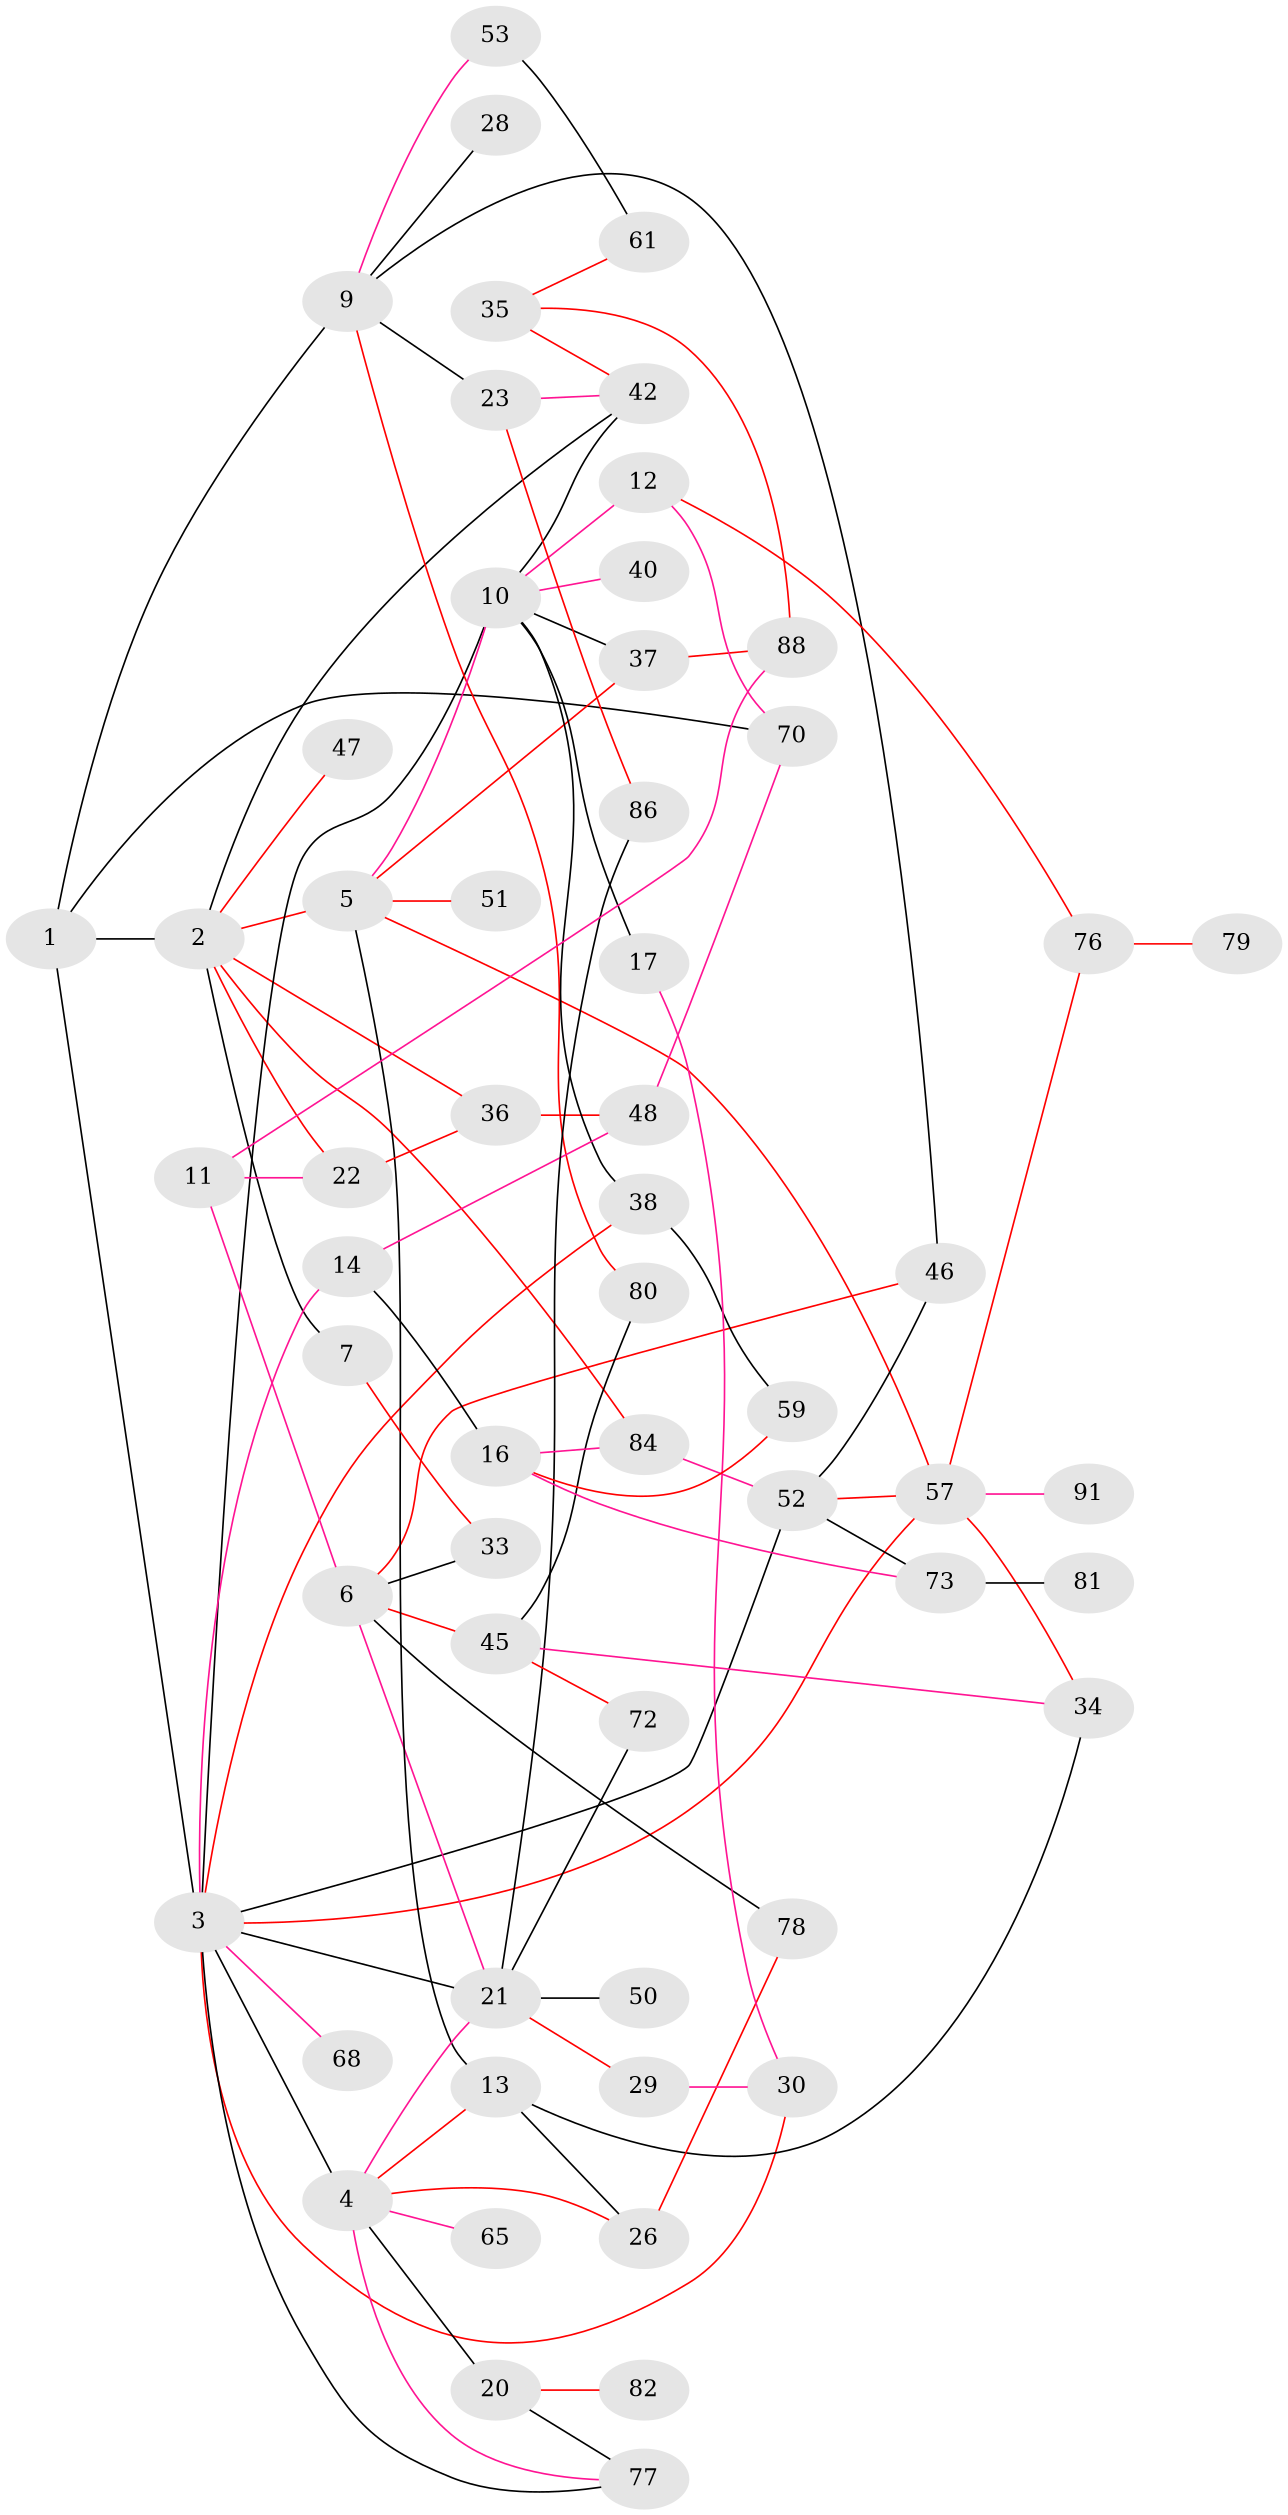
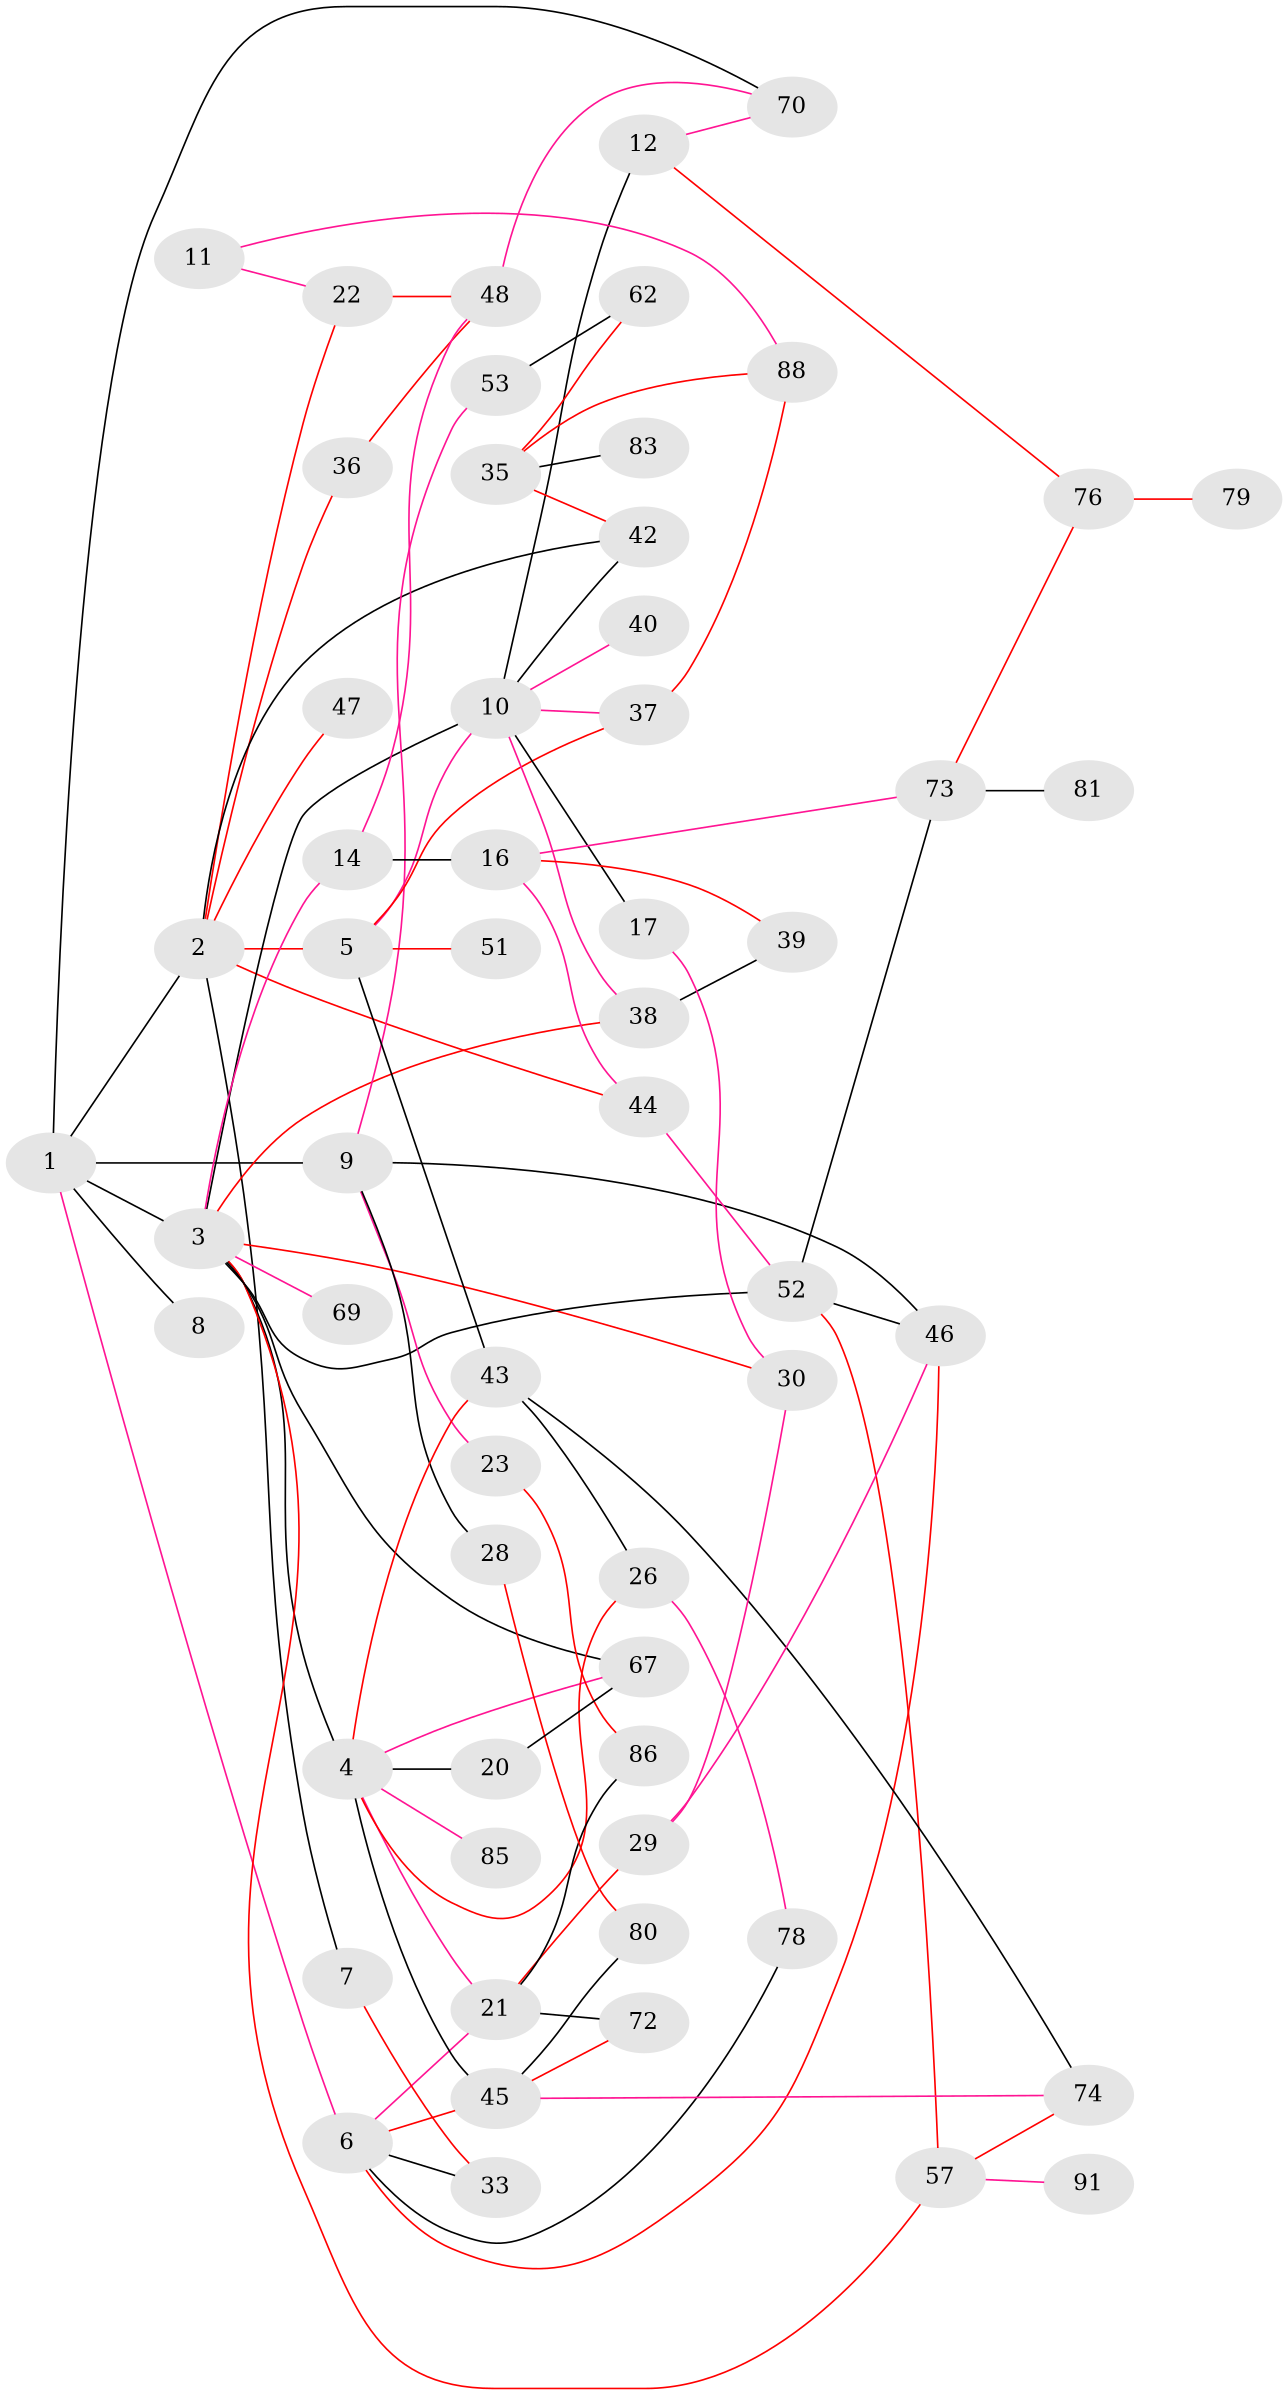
(644, 242) -> (644, 296)
(422, 351) -> (421, 1360)
(570, 397) -> none
none -> (644, 448)
(570, 540) -> (555, 449)
(559, 625) -> (570, 712)
(519, 794) -> (549, 1752)
(567, 902) -> (559, 875)
(732, 1116) -> none
(422, 1146) -> (422, 296)
(1015, 1219) -> (1015, 645)
none -> (199, 1328)
(267, 1369) -> (191, 1655)
(792, 1412) -> (792, 942)
(644, 1445) -> (644, 1107)
none -> (812, 1600)
(1089, 1708) -> (1089, 2095)
none -> (398, 1943)
(348, 1960) -> none
(644, 1998) -> none
(348, 2061) -> (348, 1314)
(724, 2071) -> (745, 1749)
(496, 2087) -> (496, 1377)
(496, 2239) -> (496, 1858)
(644, 2390) -> none
(644, 2479) -> (644, 1667)
